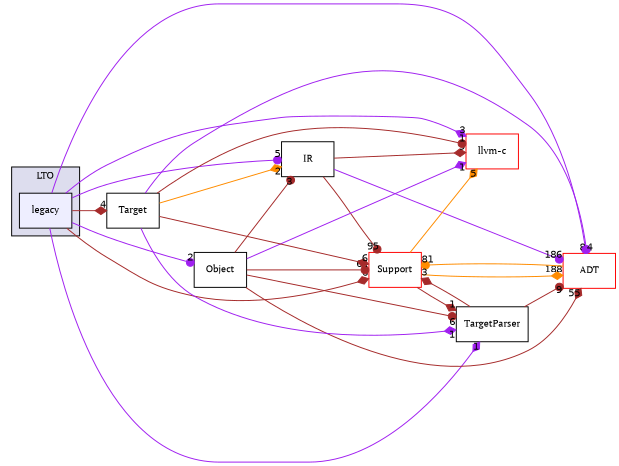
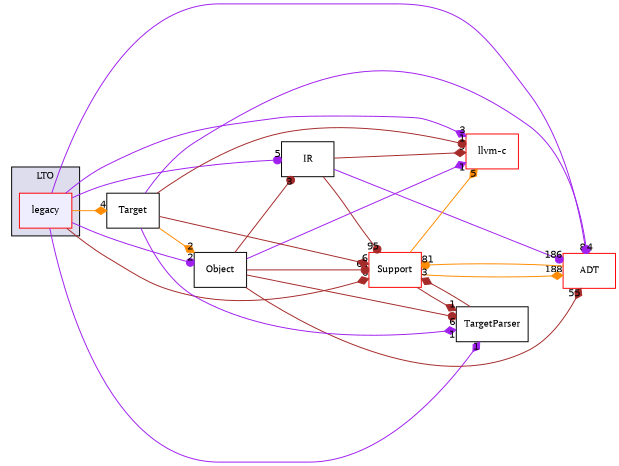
(215, 187) -> (172, 237)
(46, 211) -> (46, 211)
(86, 211) -> (86, 211)
(540, 298) -> none
